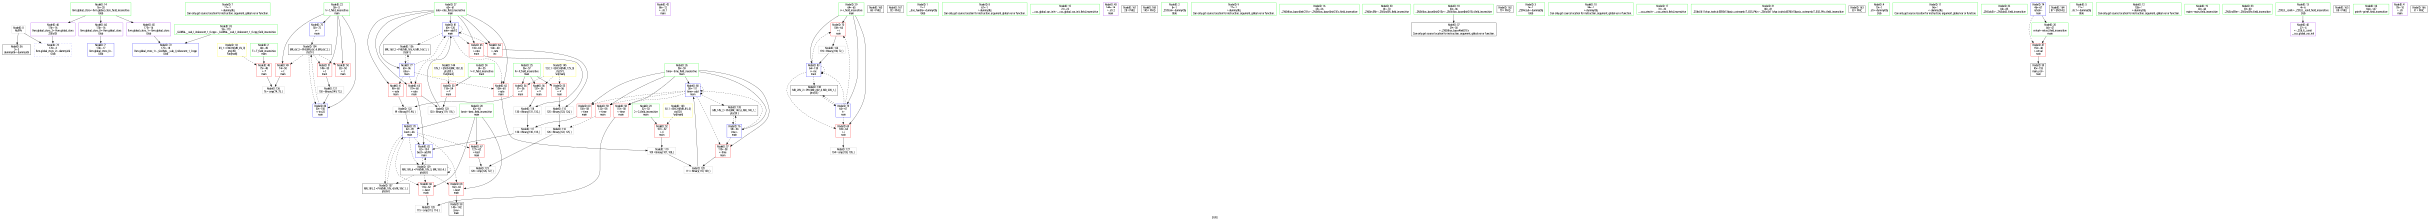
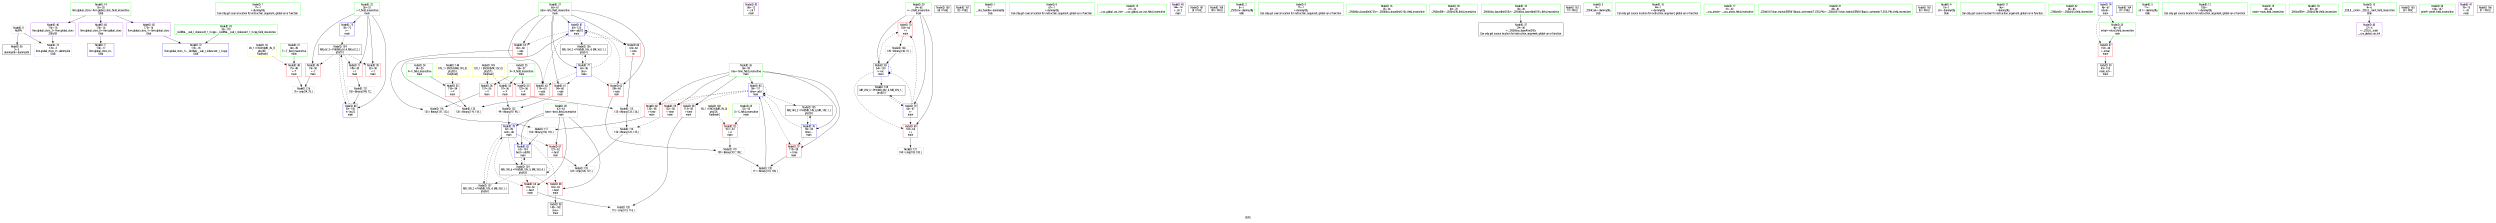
(2058, 11) -> (2125, 11)
(421, 119) -> (526, 123)
